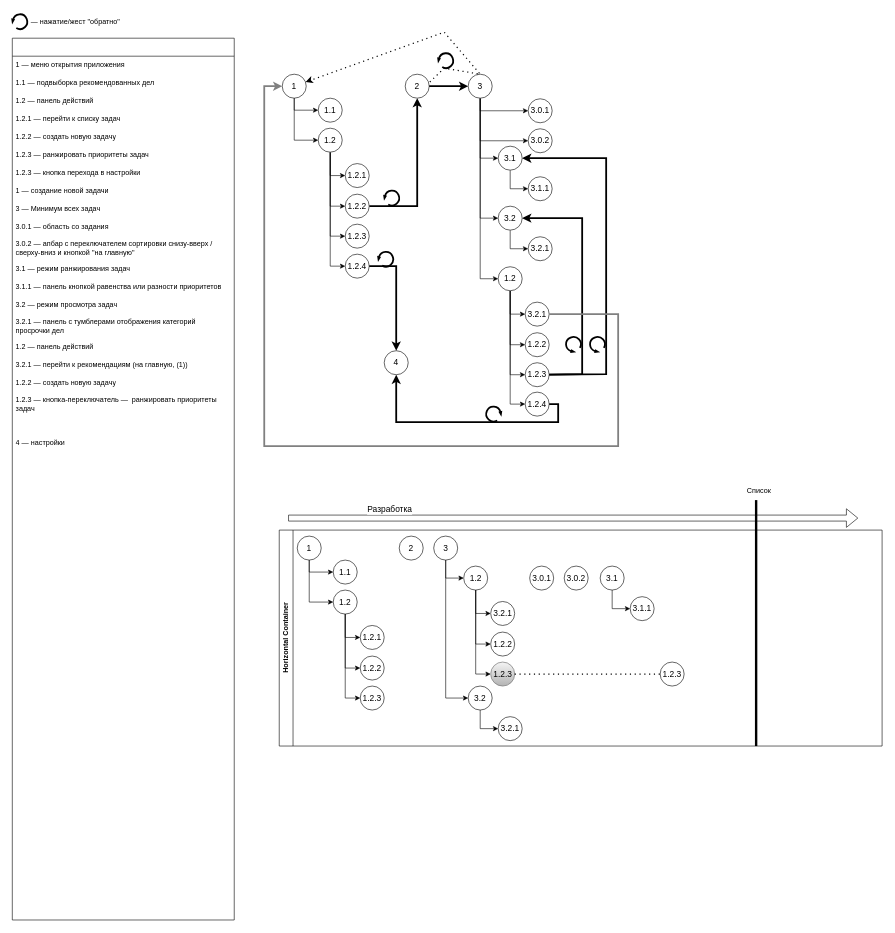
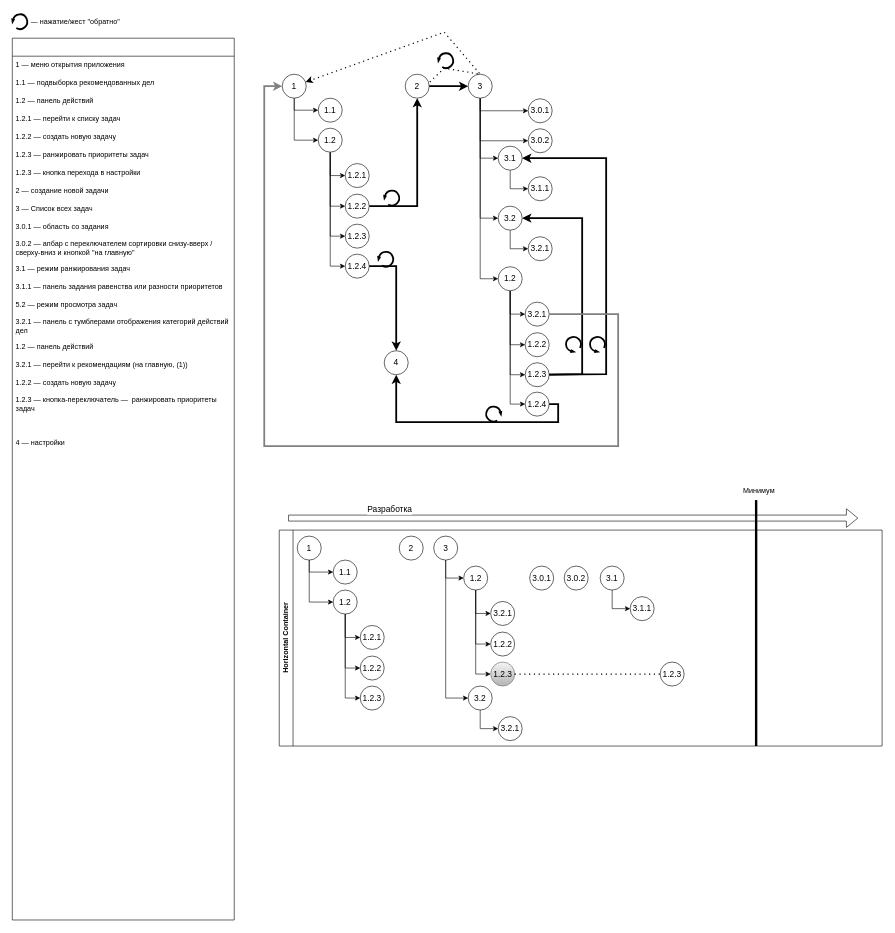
(63, 191) -> (63, 191)
(57, 209) -> (54, 209)
(122, 287) -> (122, 287)
(66, 305) -> (66, 305)
(124, 326) -> (124, 326)
(759, 491) -> (759, 491)
